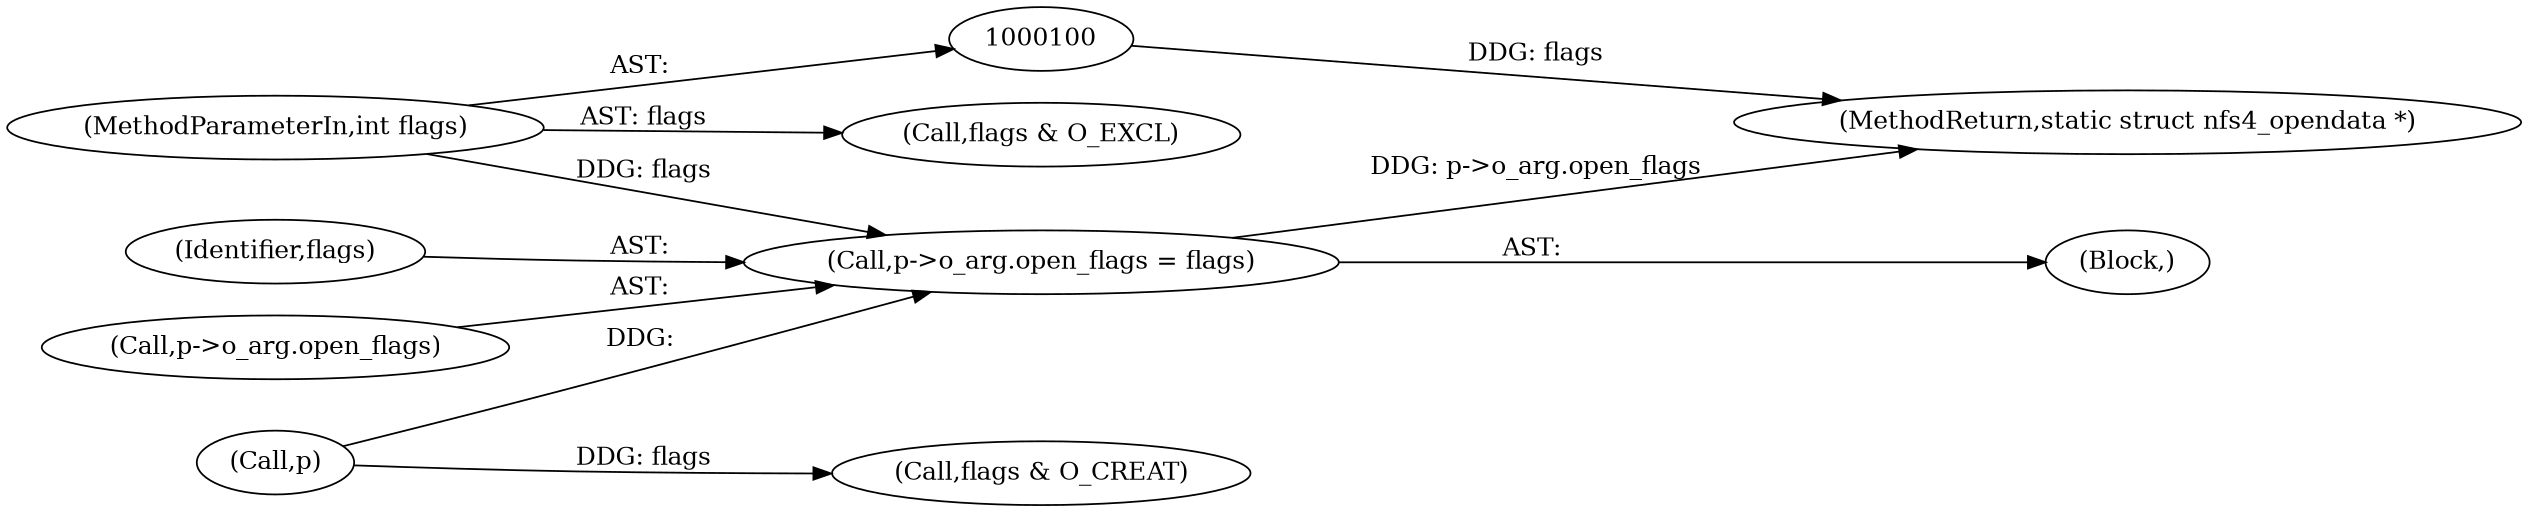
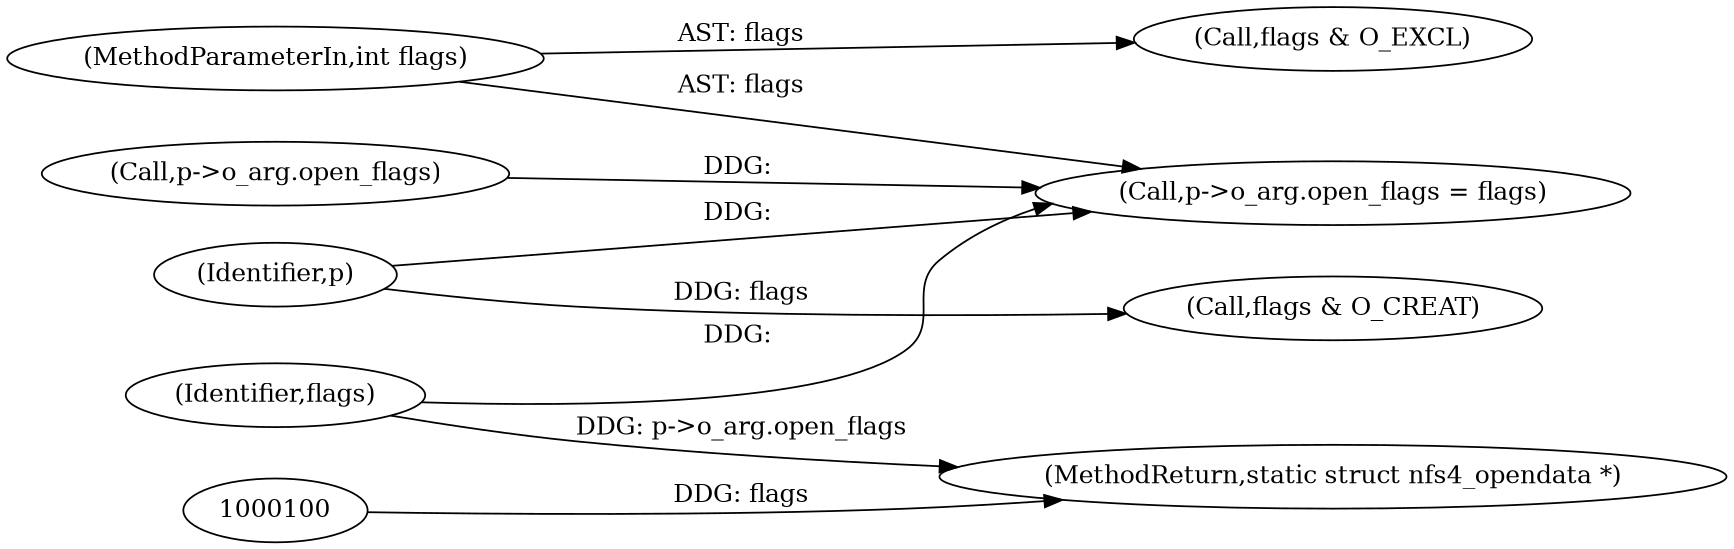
(702, 78) -> none
(644, 171) -> (741, 86)
(1566, 195) -> (664, 449)
(644, 247) -> (741, 336)
(2128, 262) -> none
(644, 288) -> (741, 167)
(275, 463) -> (275, 275)
